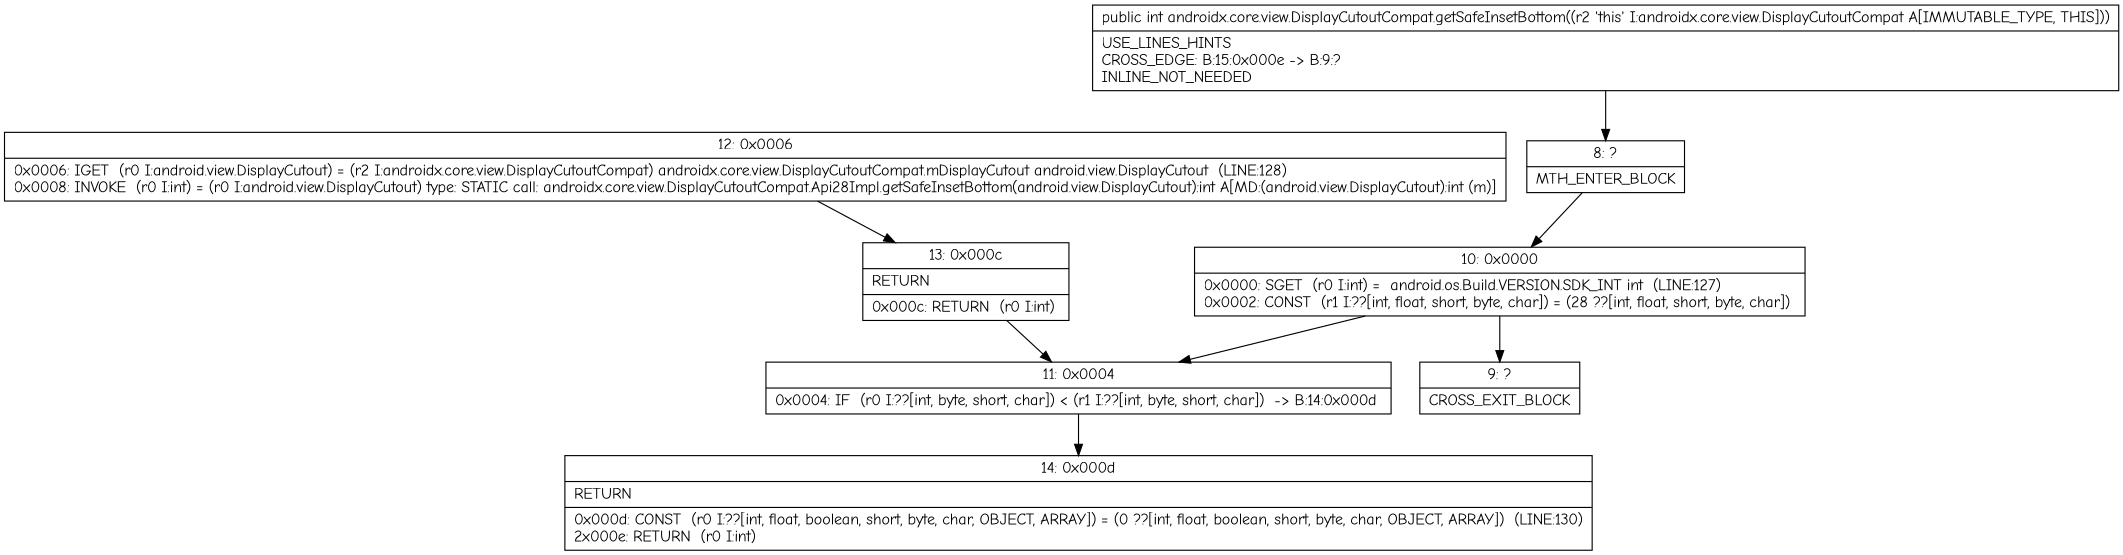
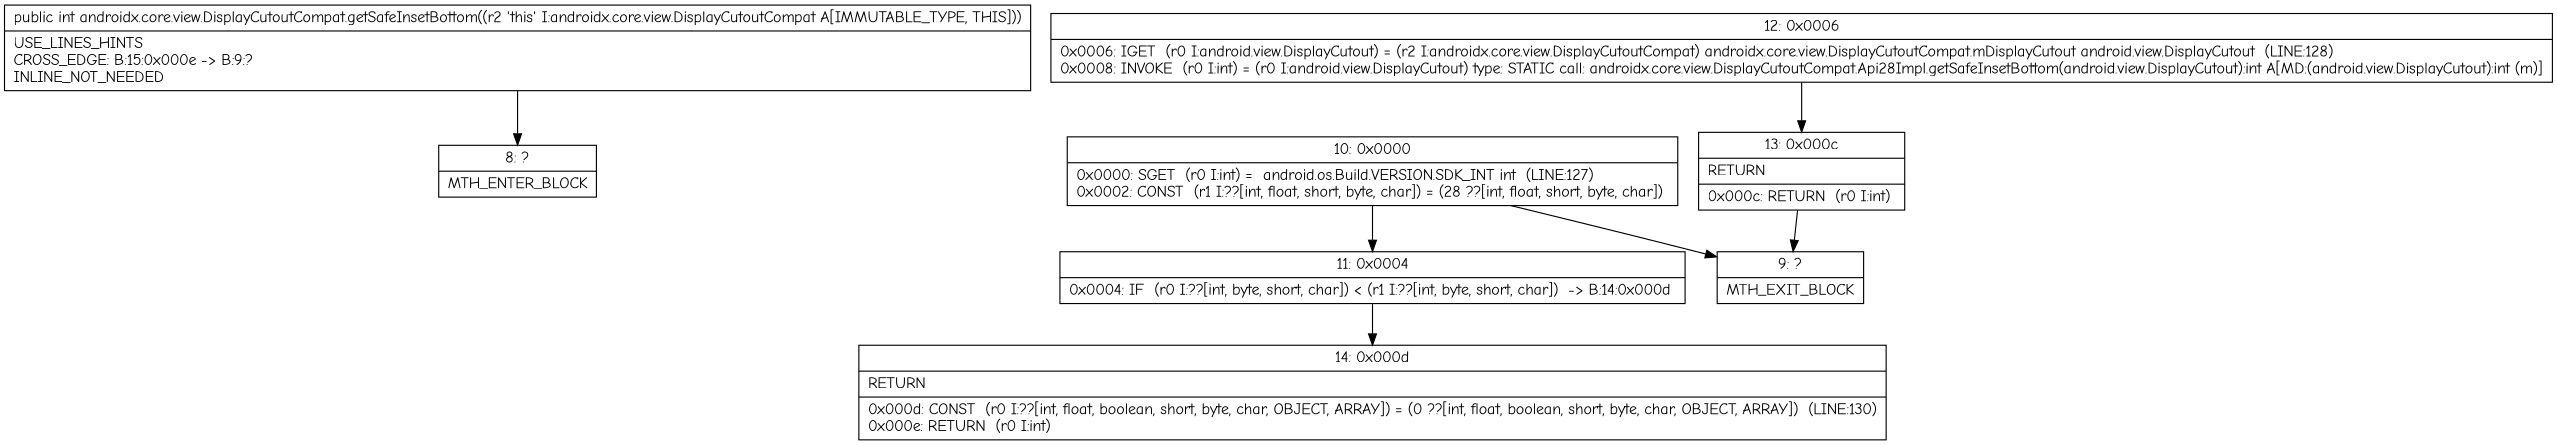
(1561, 216) -> none
(1025, 337) -> (1796, 225)
(1500, 400) -> (1790, 290)
(667, 537) -> (962, 426)
